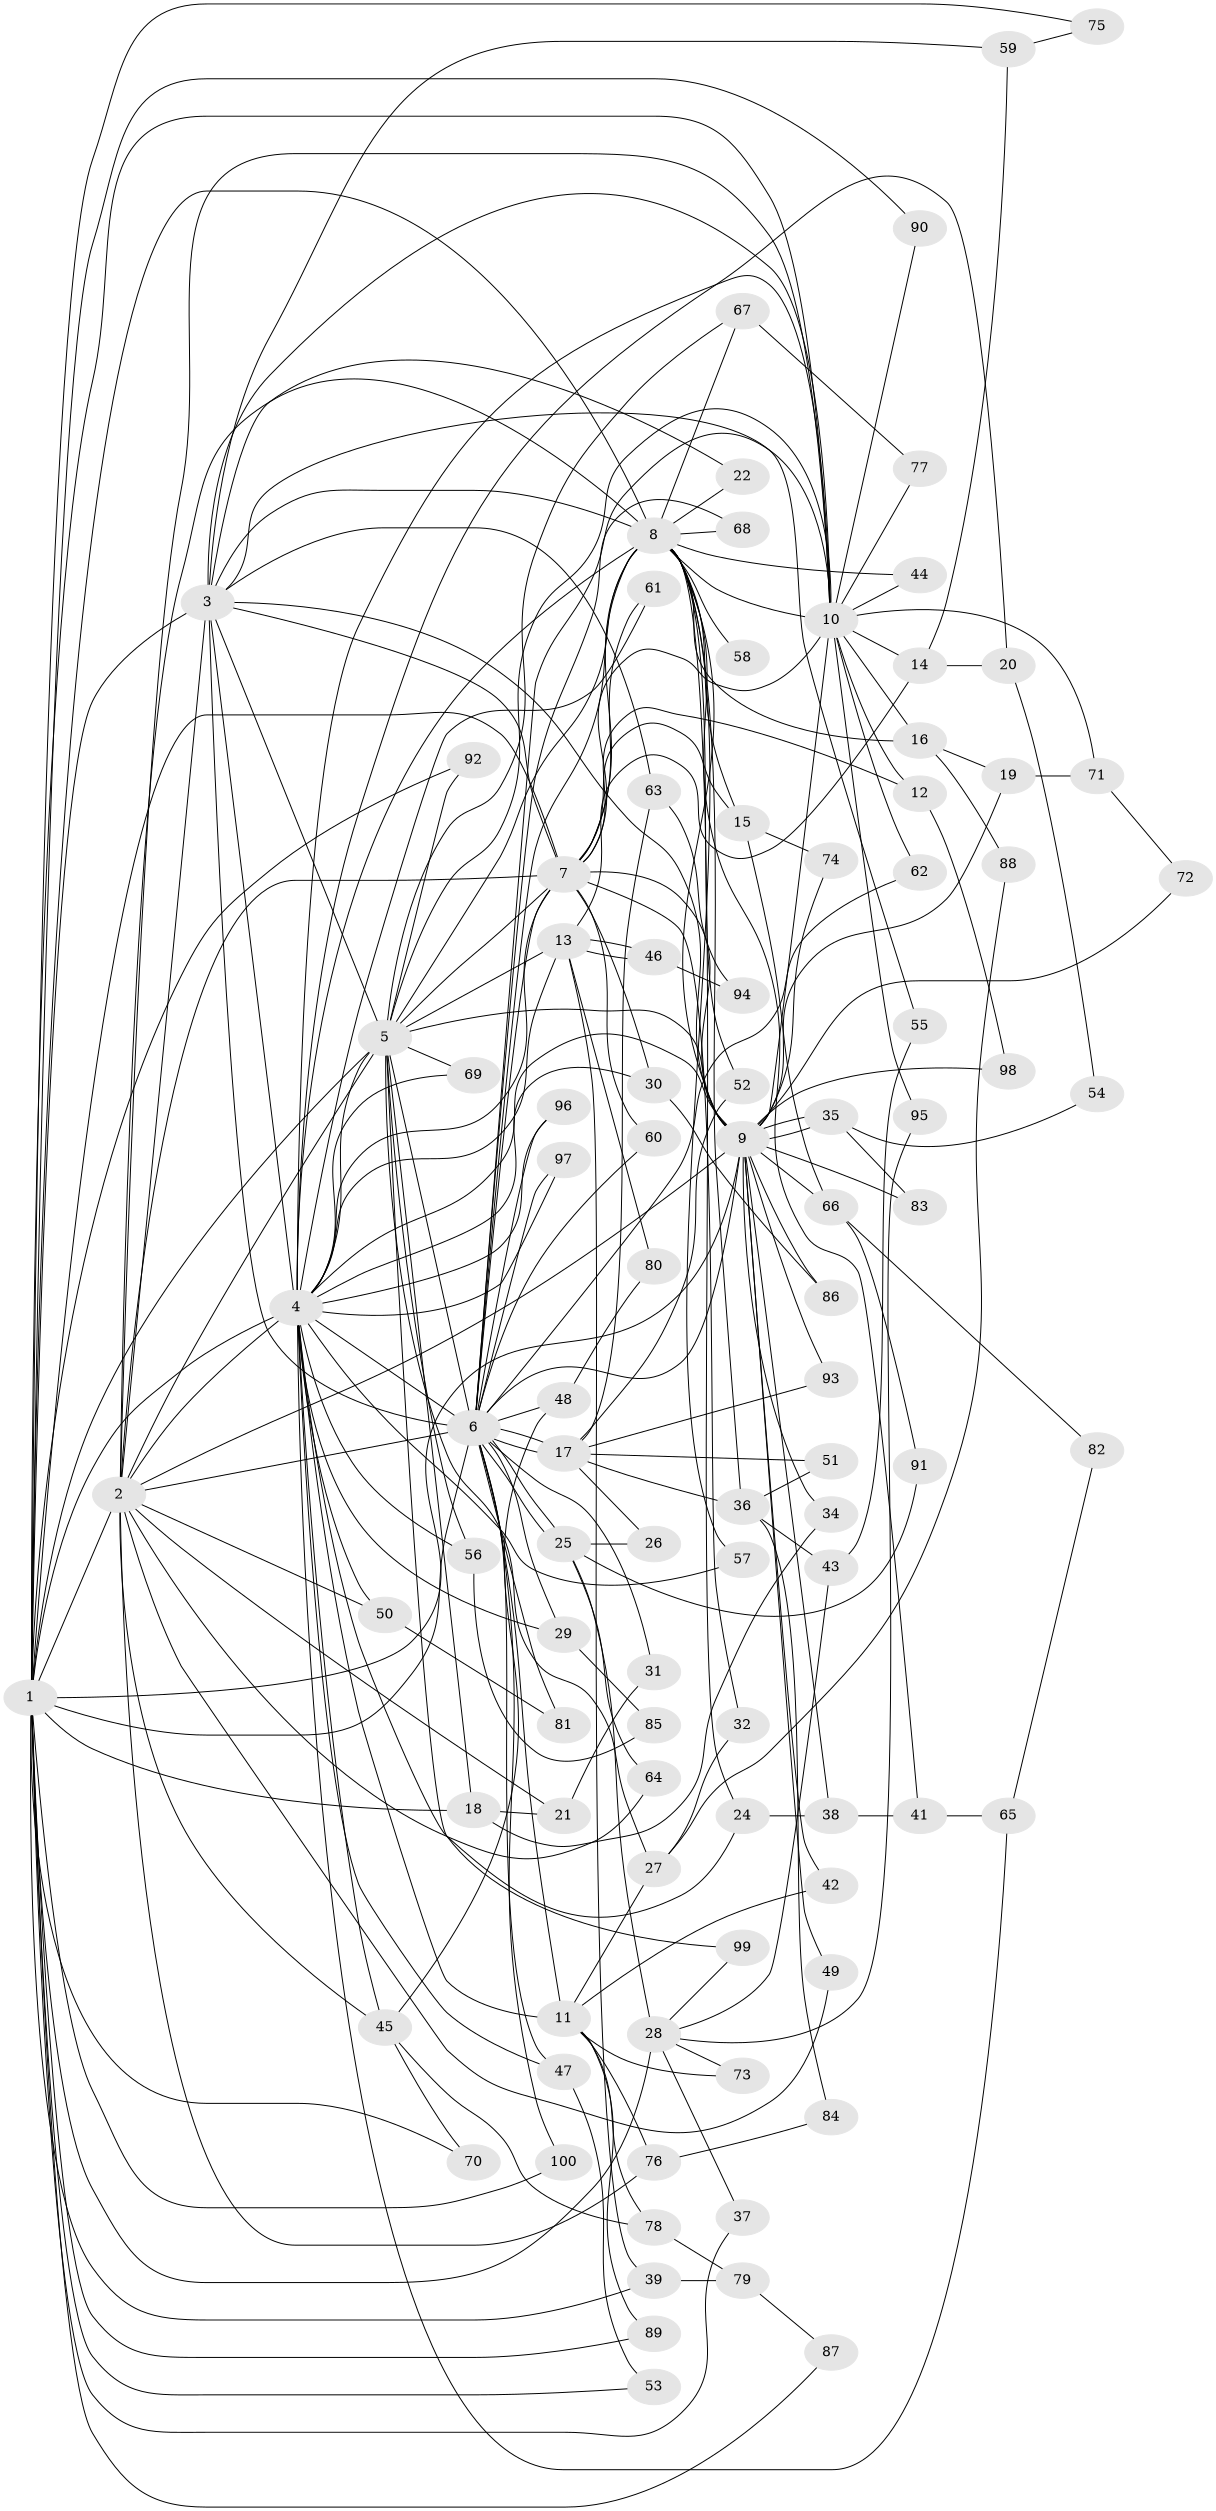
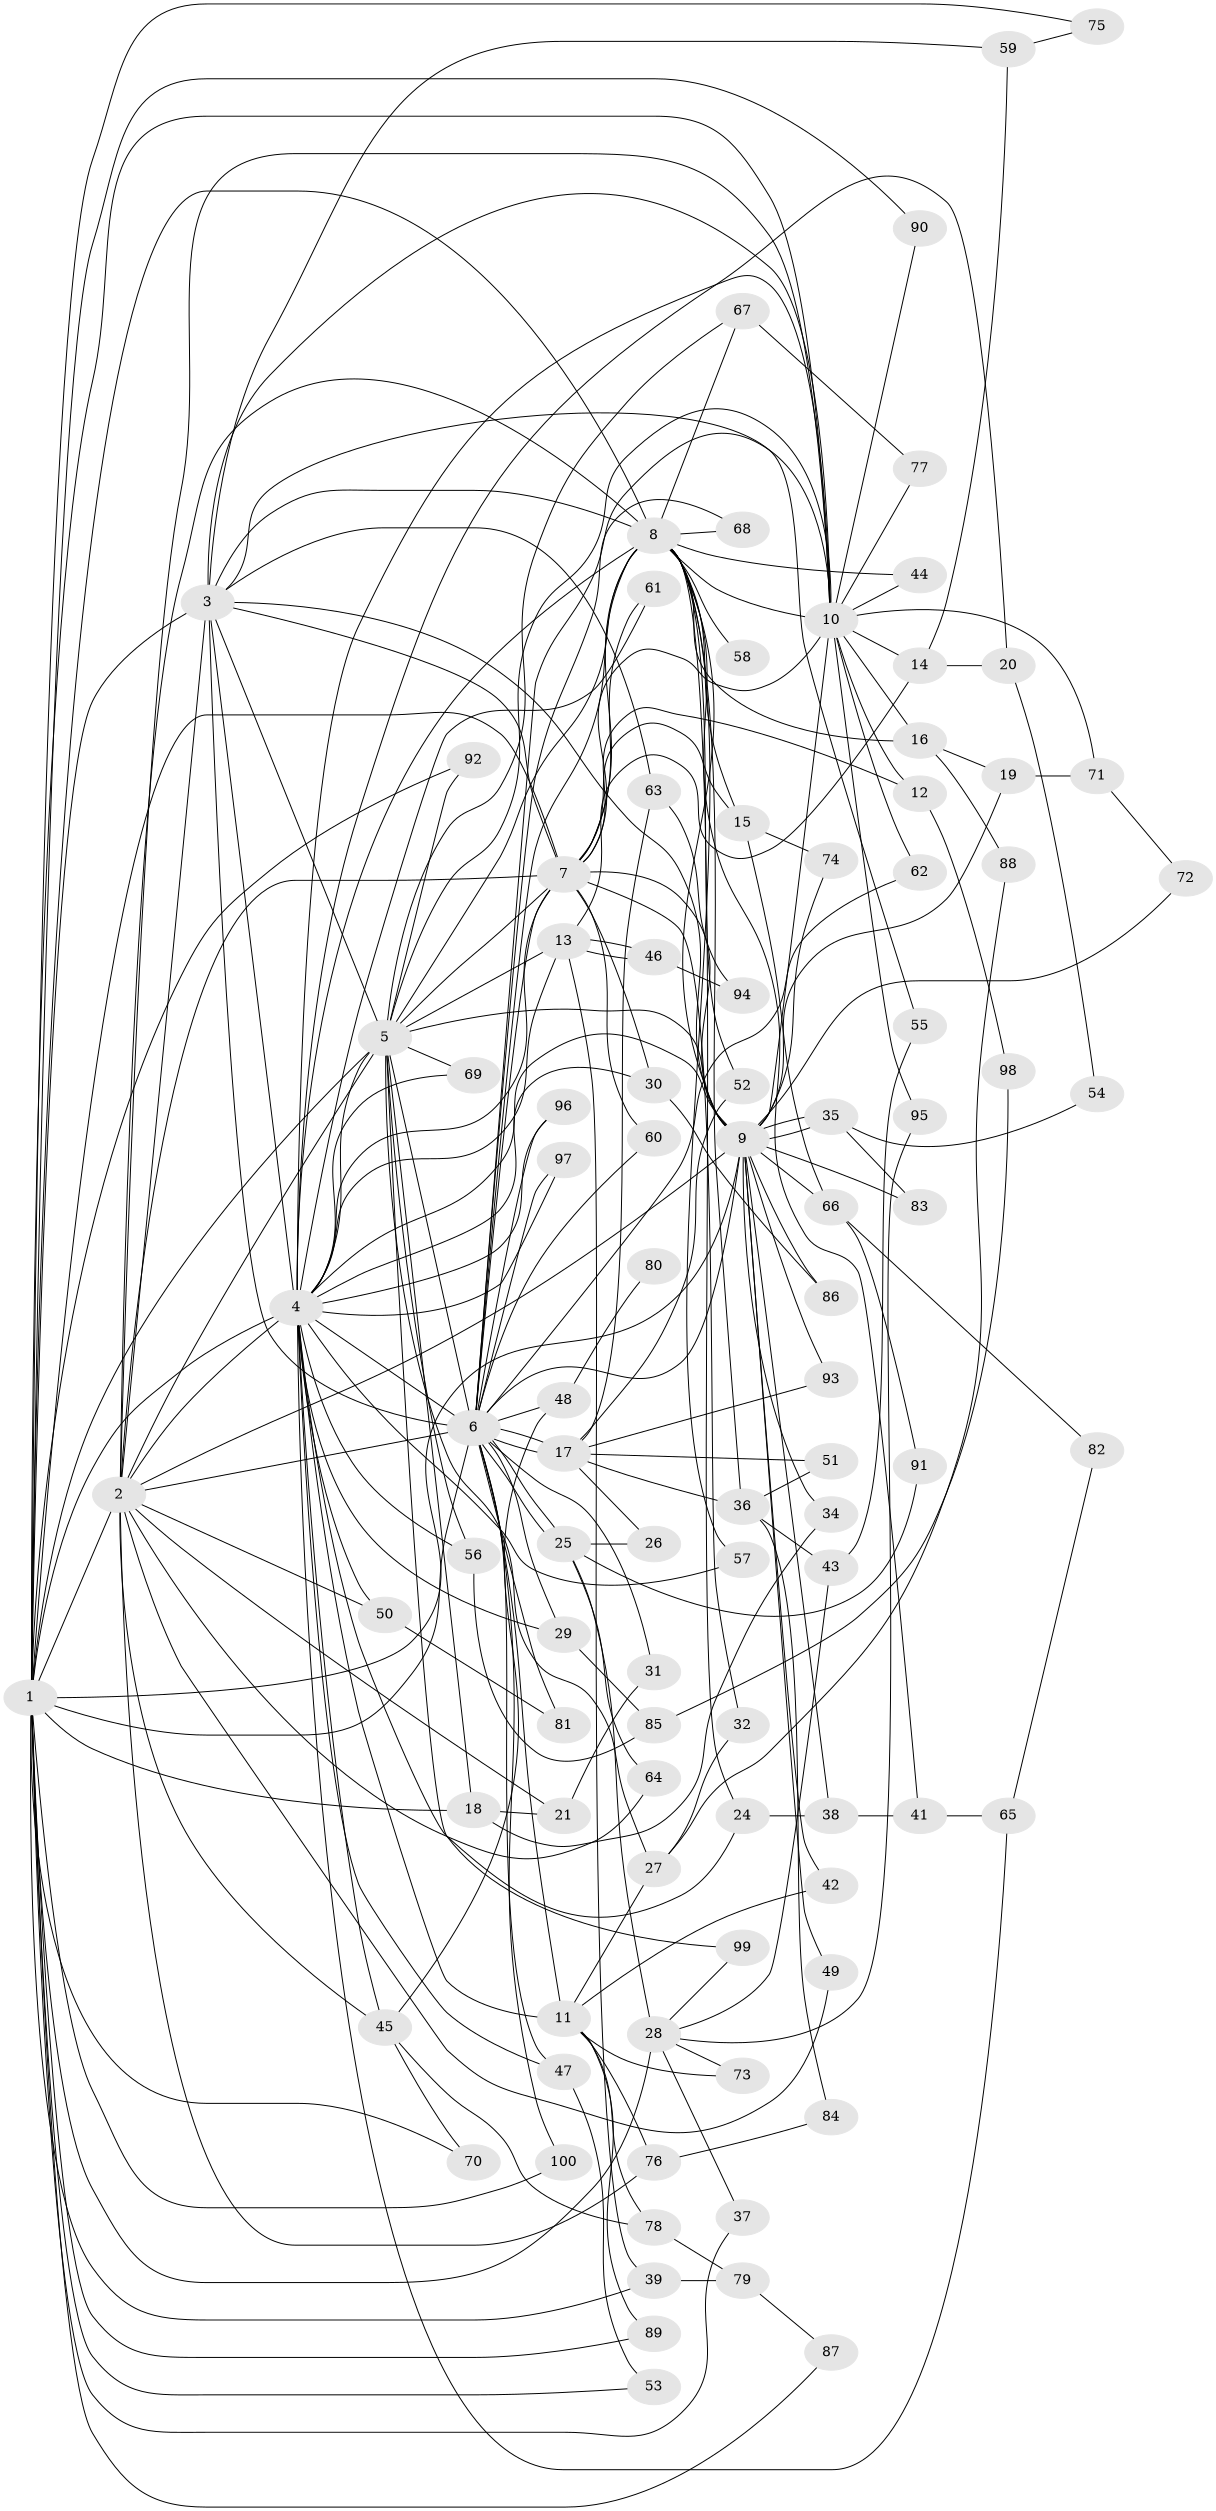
(743, 477) -> none
(863, 1074) -> (903, 1573)
(609, 1104) -> none
